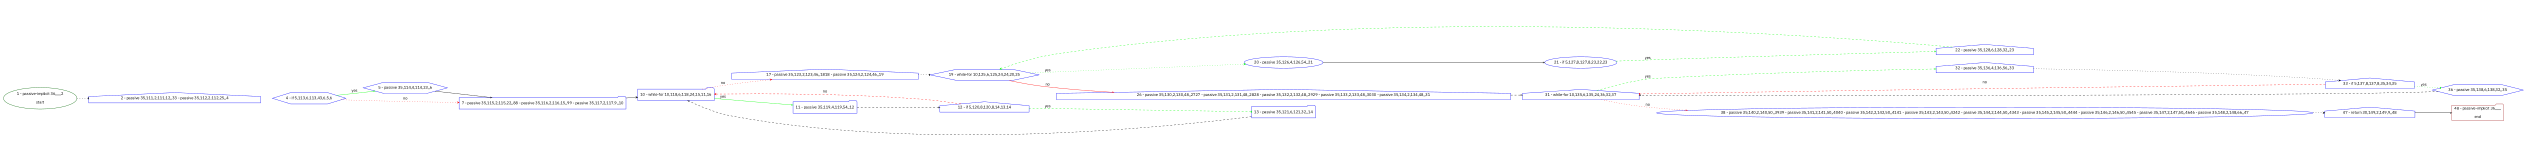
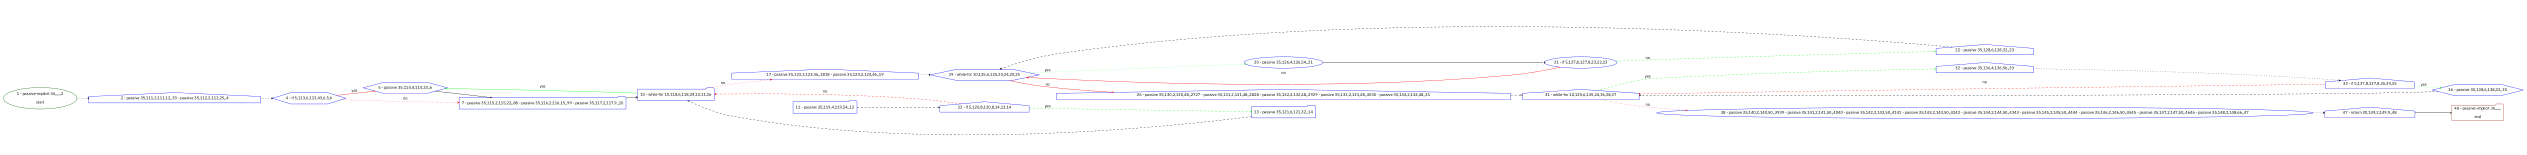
(1476, 27) -> (1476, 27)
(1648, 58) -> (1648, 58)
(1433, 63) -> (1433, 63)
(1137, 69) -> (1137, 69)
none -> (1295, 84)
(355, 93) -> (355, 93)
(1581, 95) -> (1581, 95)
none -> (266, 98)
(753, 102) -> (542, 90)
